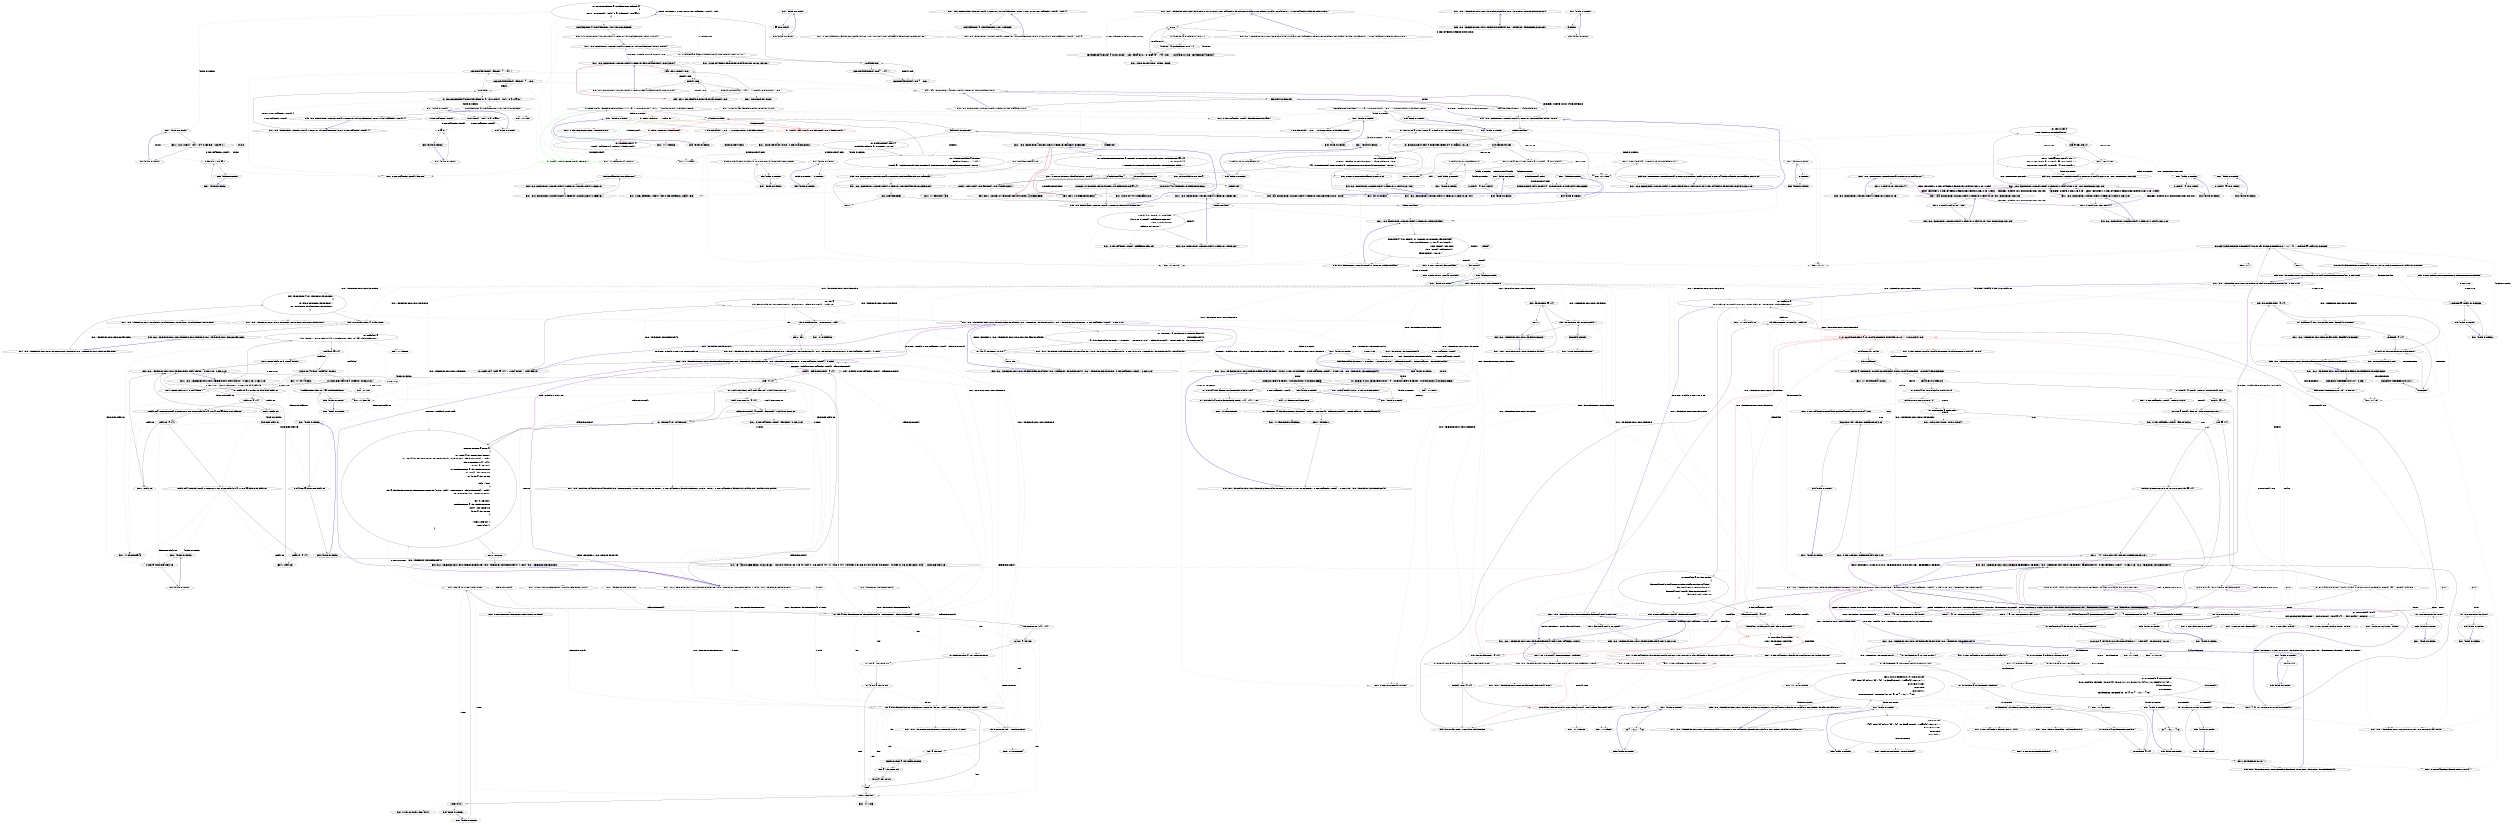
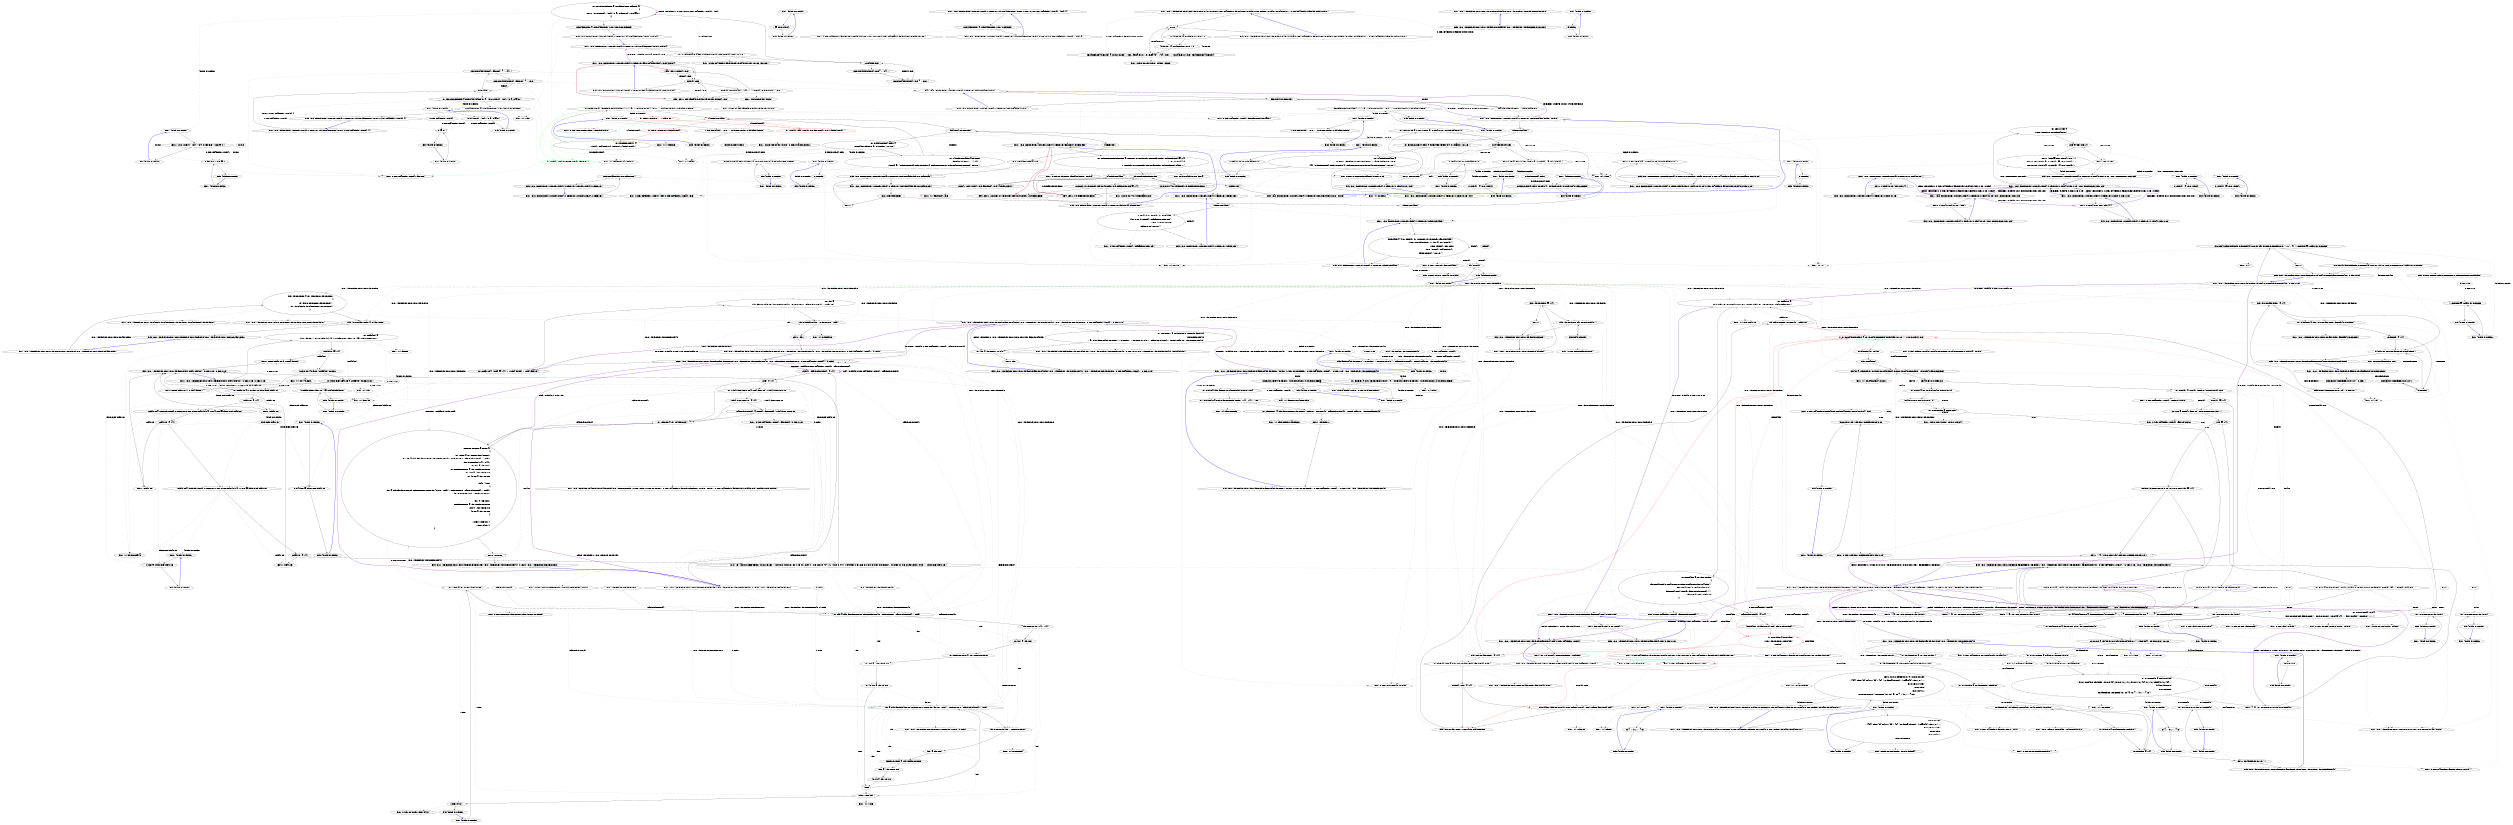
(1377, 196) -> (1377, 196)
(526, 489) -> (526, 489)
(465, 588) -> (465, 588)
